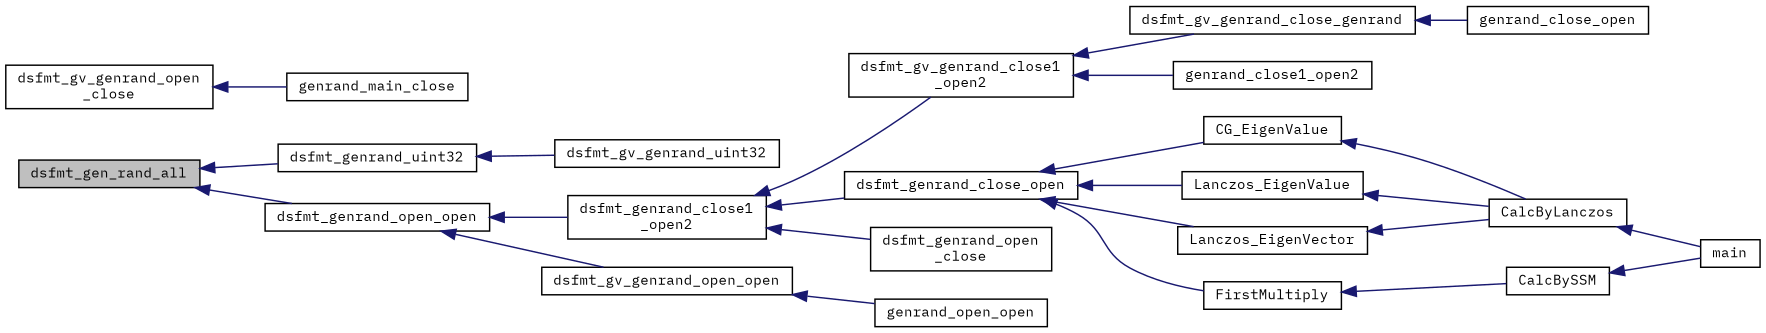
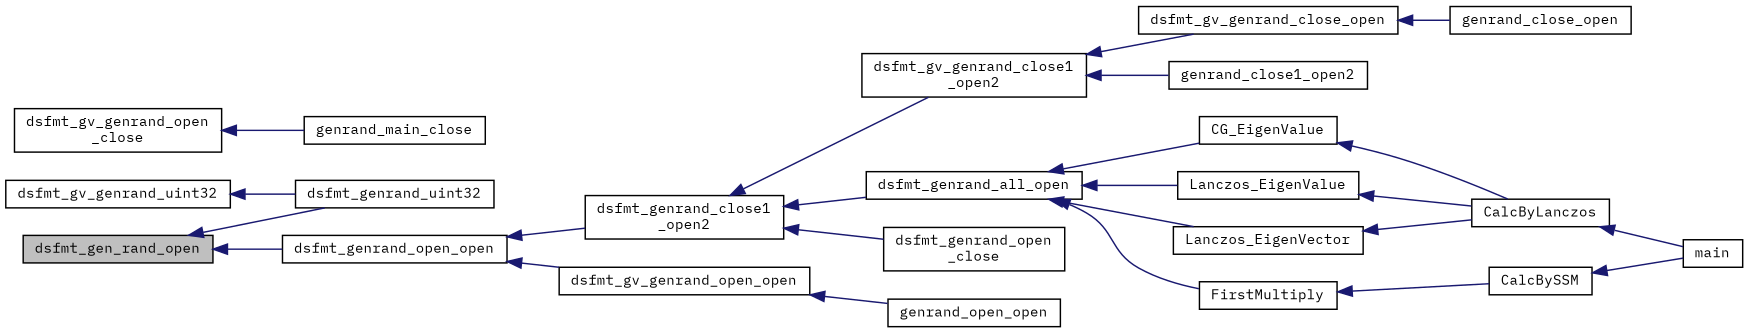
(1273, 20) -> (1268, 20)
(523, 156) -> (270, 194)
(109, 174) -> (118, 249)
(961, 185) -> (974, 185)
